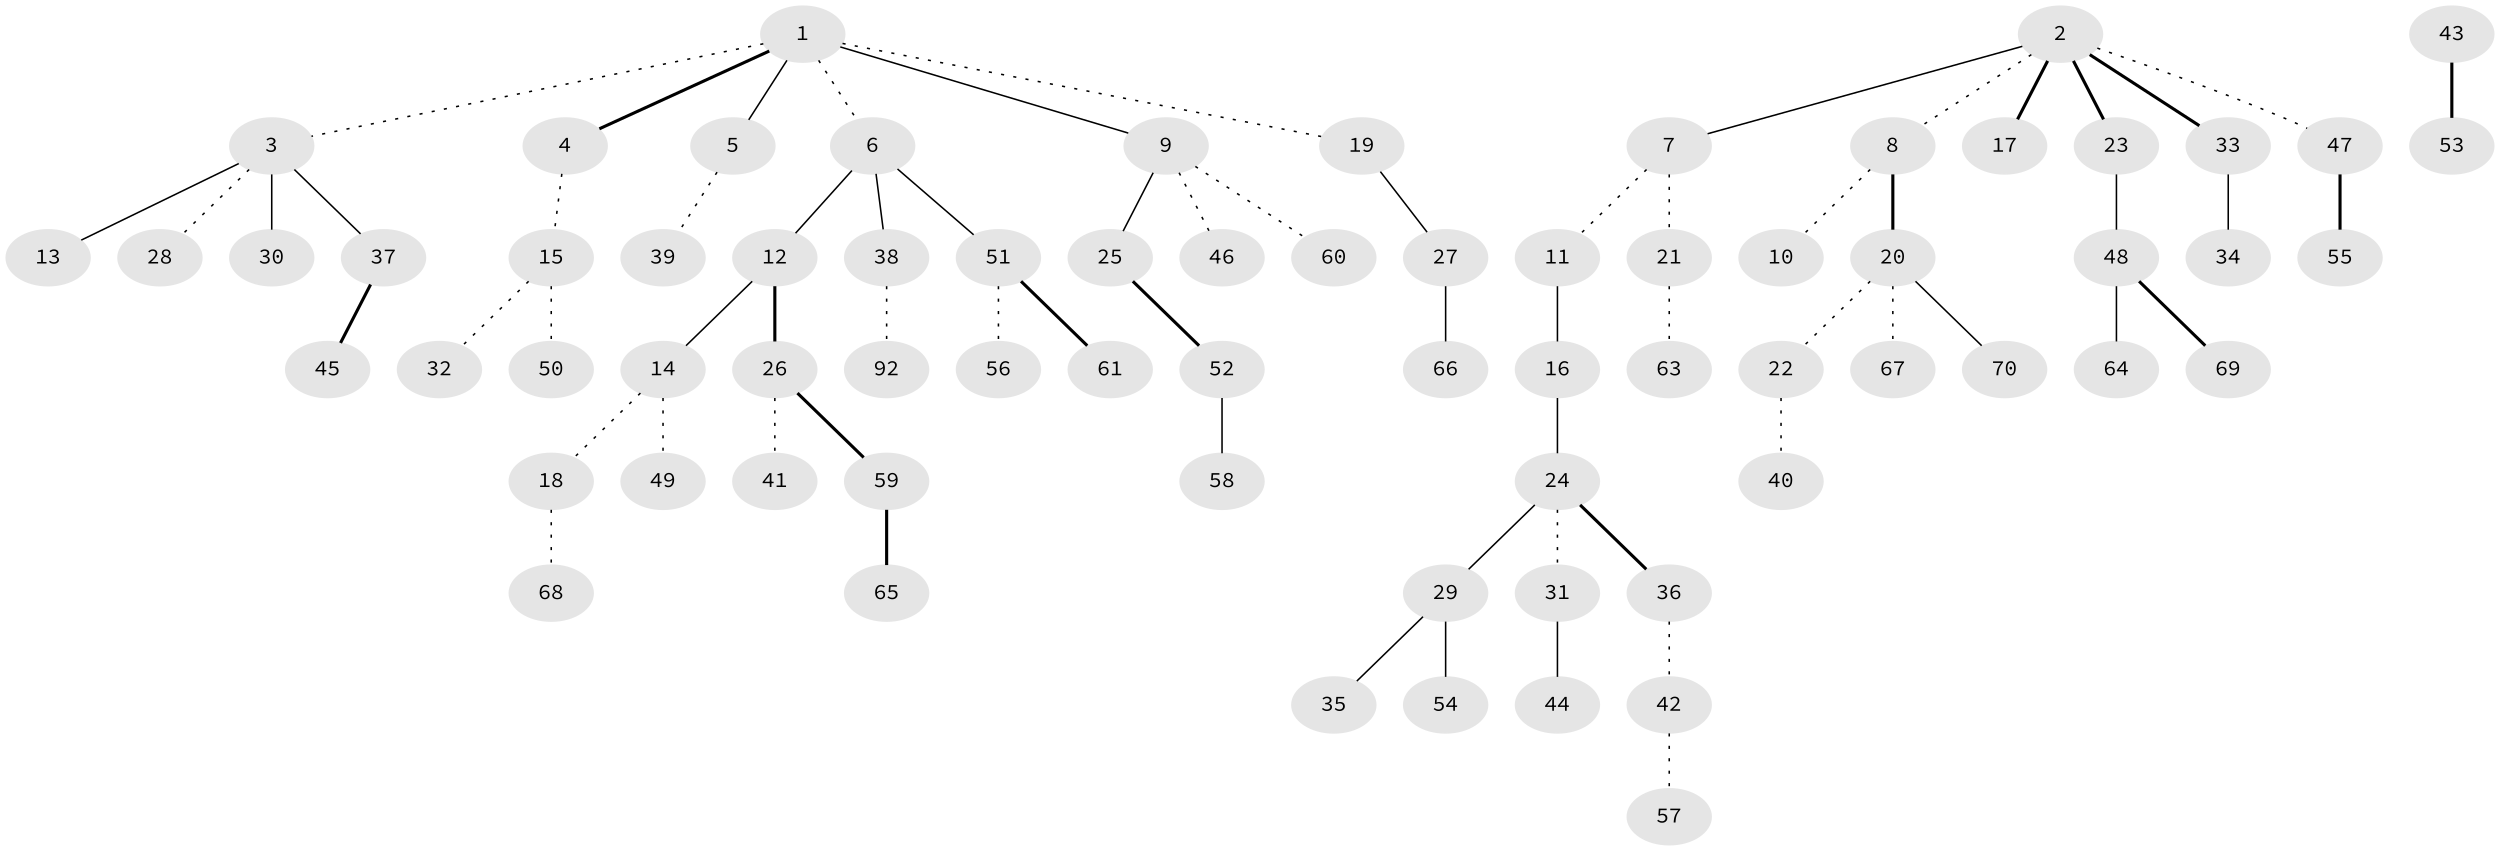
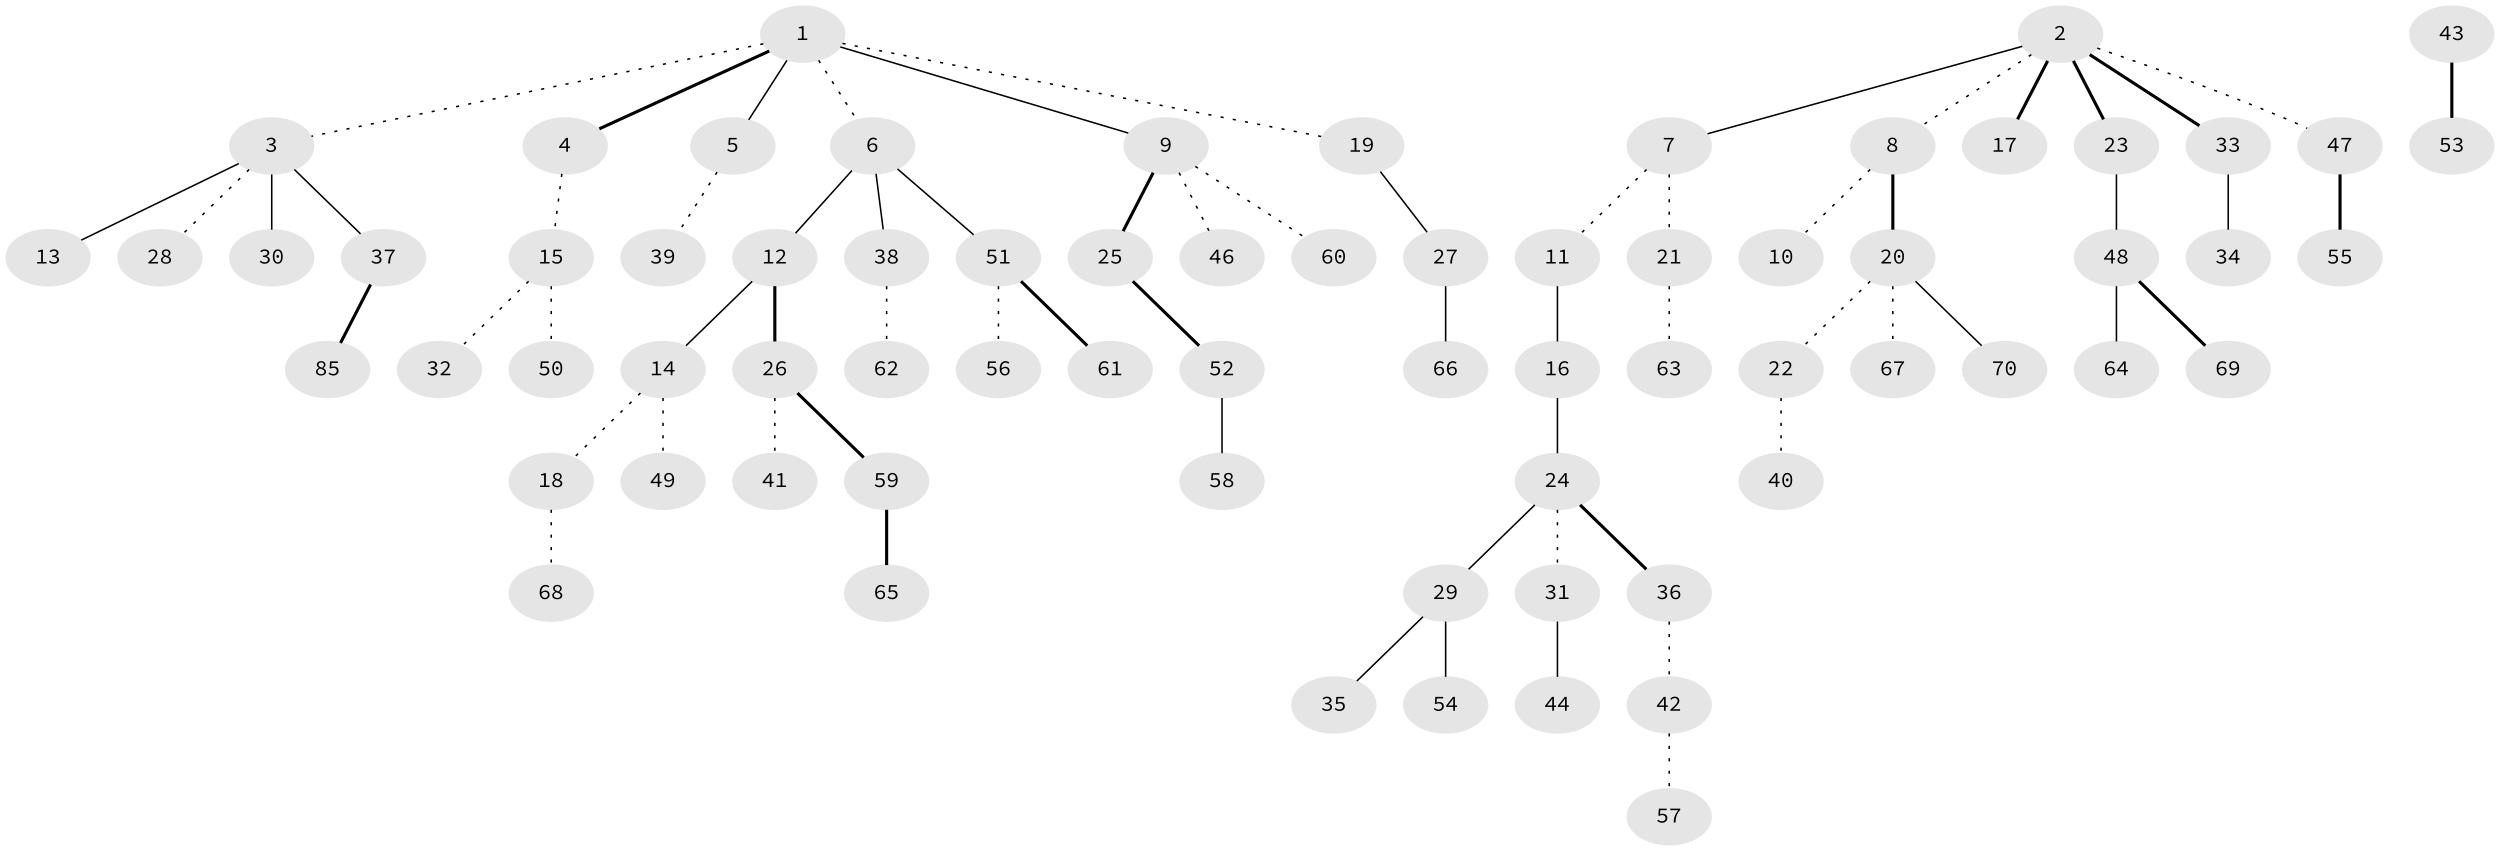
(1138, 202) -> (1138, 202)
(328, 370) -> (328, 370)
(887, 370) -> (887, 370)
